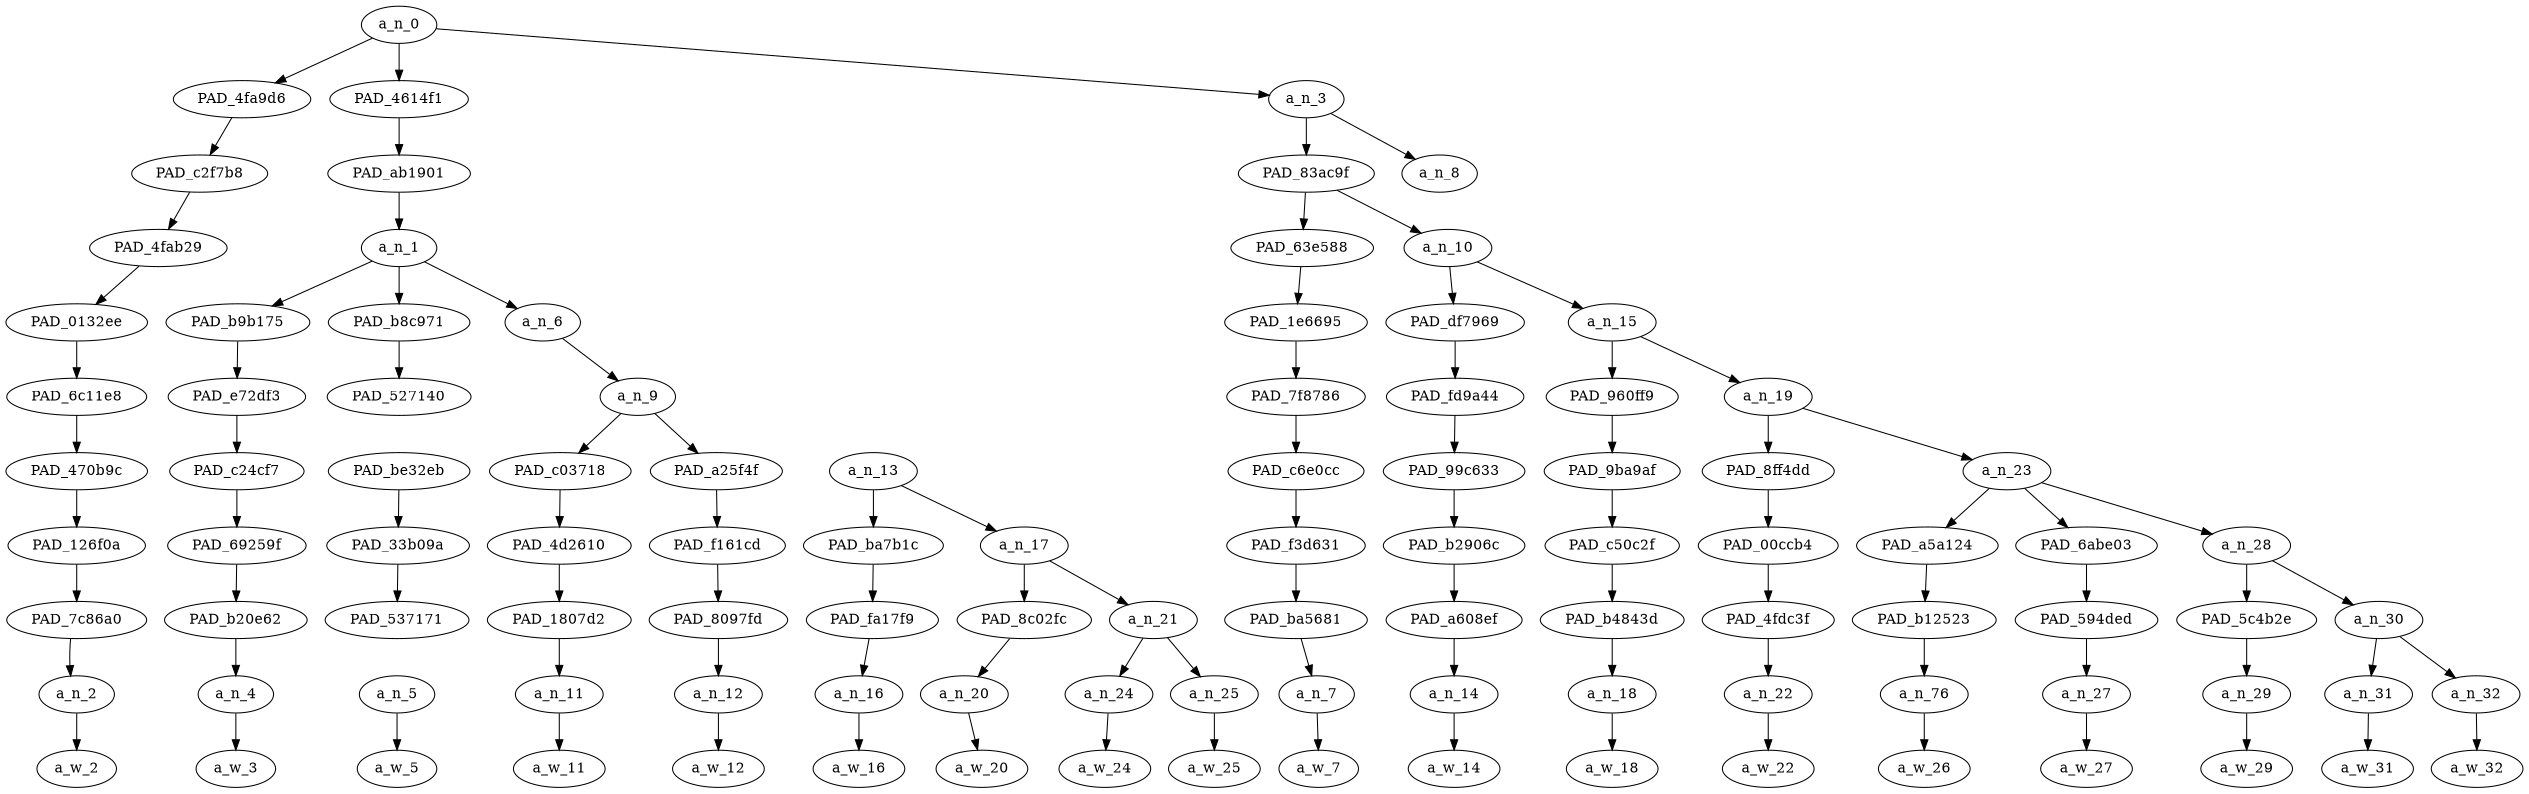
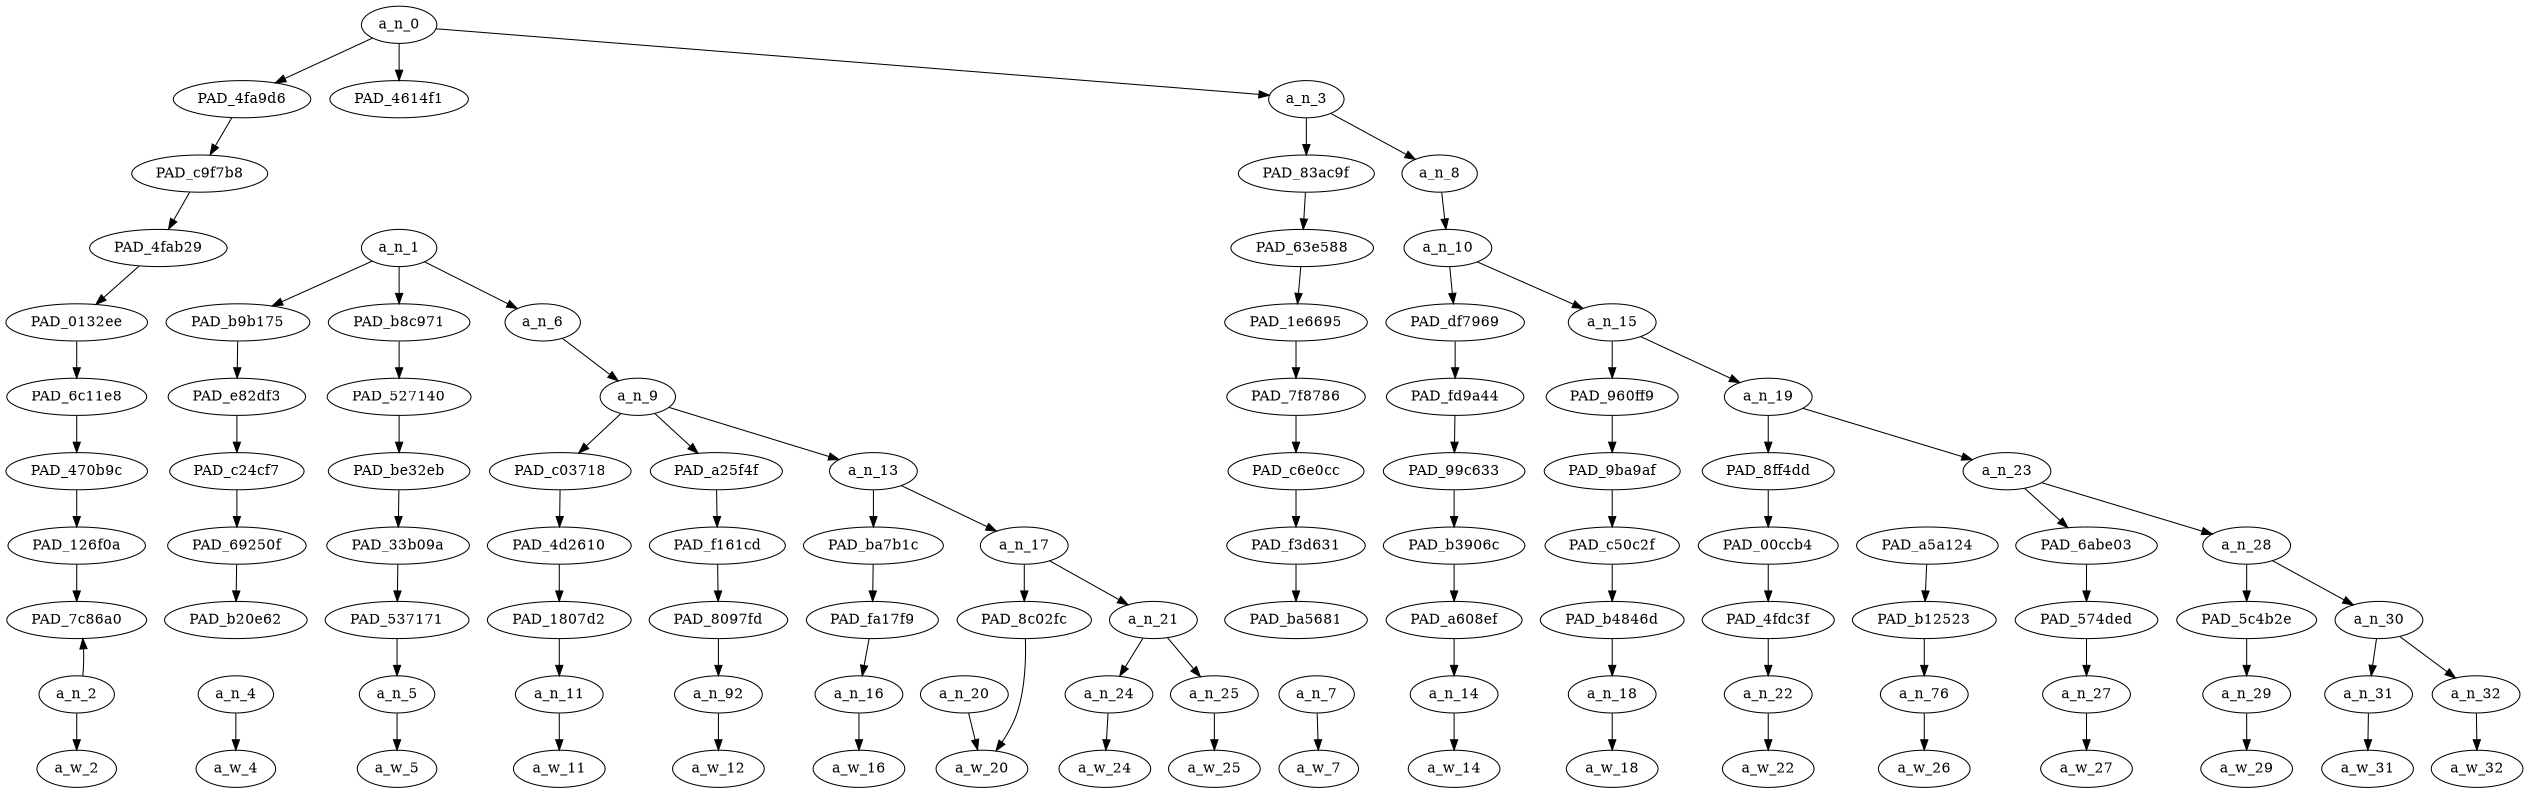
(200, 174) -> (200, 174)
(399, 174) -> none
(1374, 209) -> (1443, 206)
(237, 397) -> (237, 397)
none -> (399, 429)
none -> (749, 432)
(1972, 504) -> none
(237, 546) -> (237, 546)
(1454, 546) -> (1454, 546)
(1612, 620) -> (1612, 620)
(2087, 620) -> (2087, 620)
(70, 652) -> (84, 663)
(236, 652) -> none
none -> (397, 652)
(1305, 652) -> none
(997, 653) -> (1022, 693)
(718, 694) -> (718, 694)
(236, 769) -> (236, 769)
